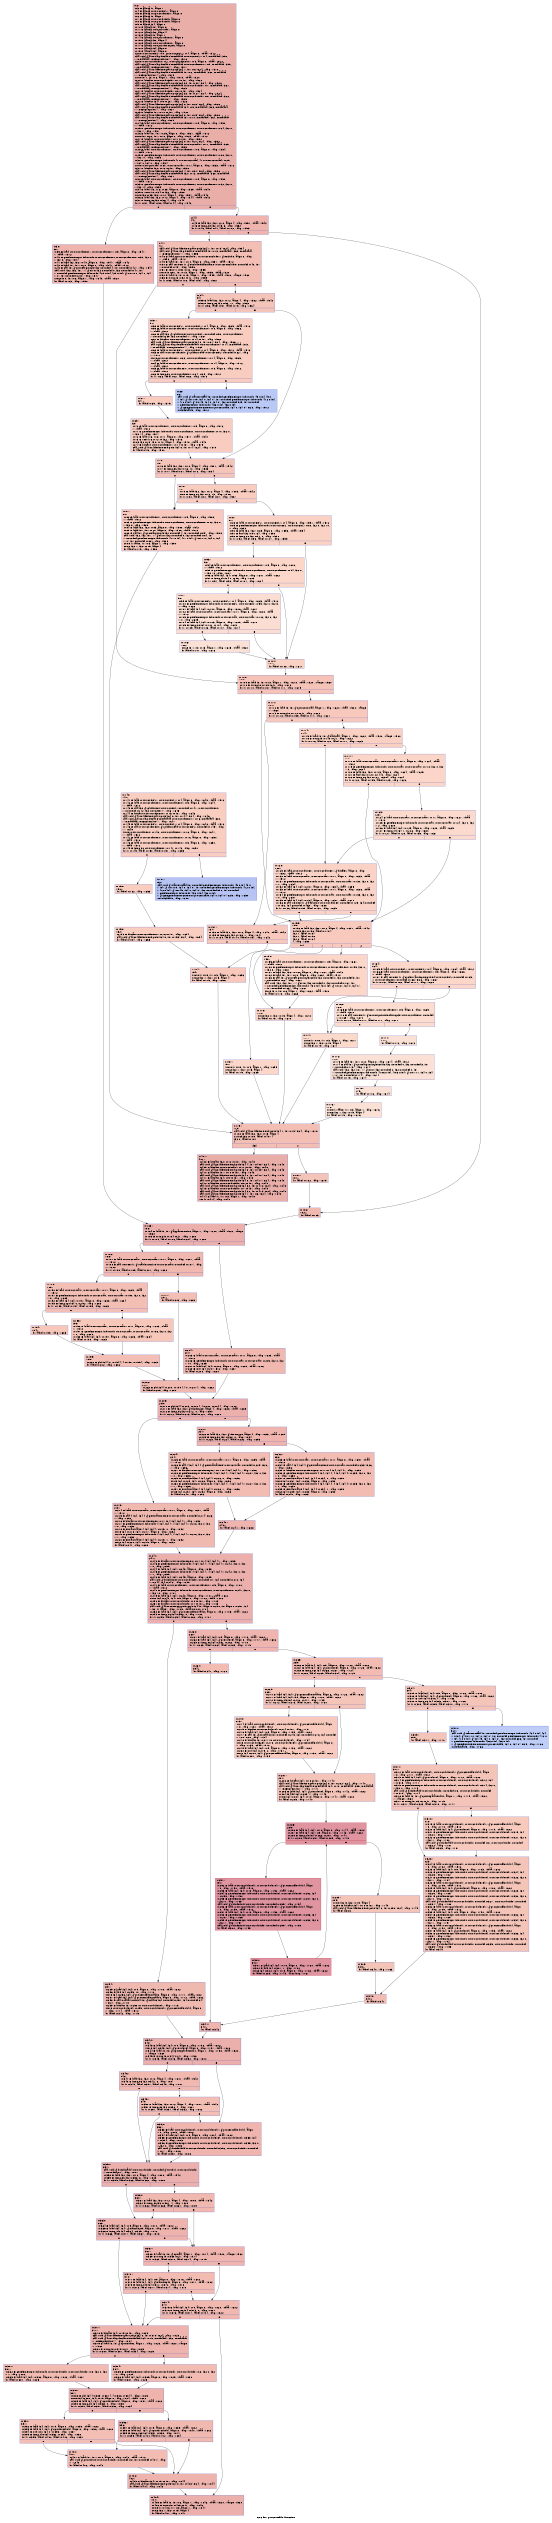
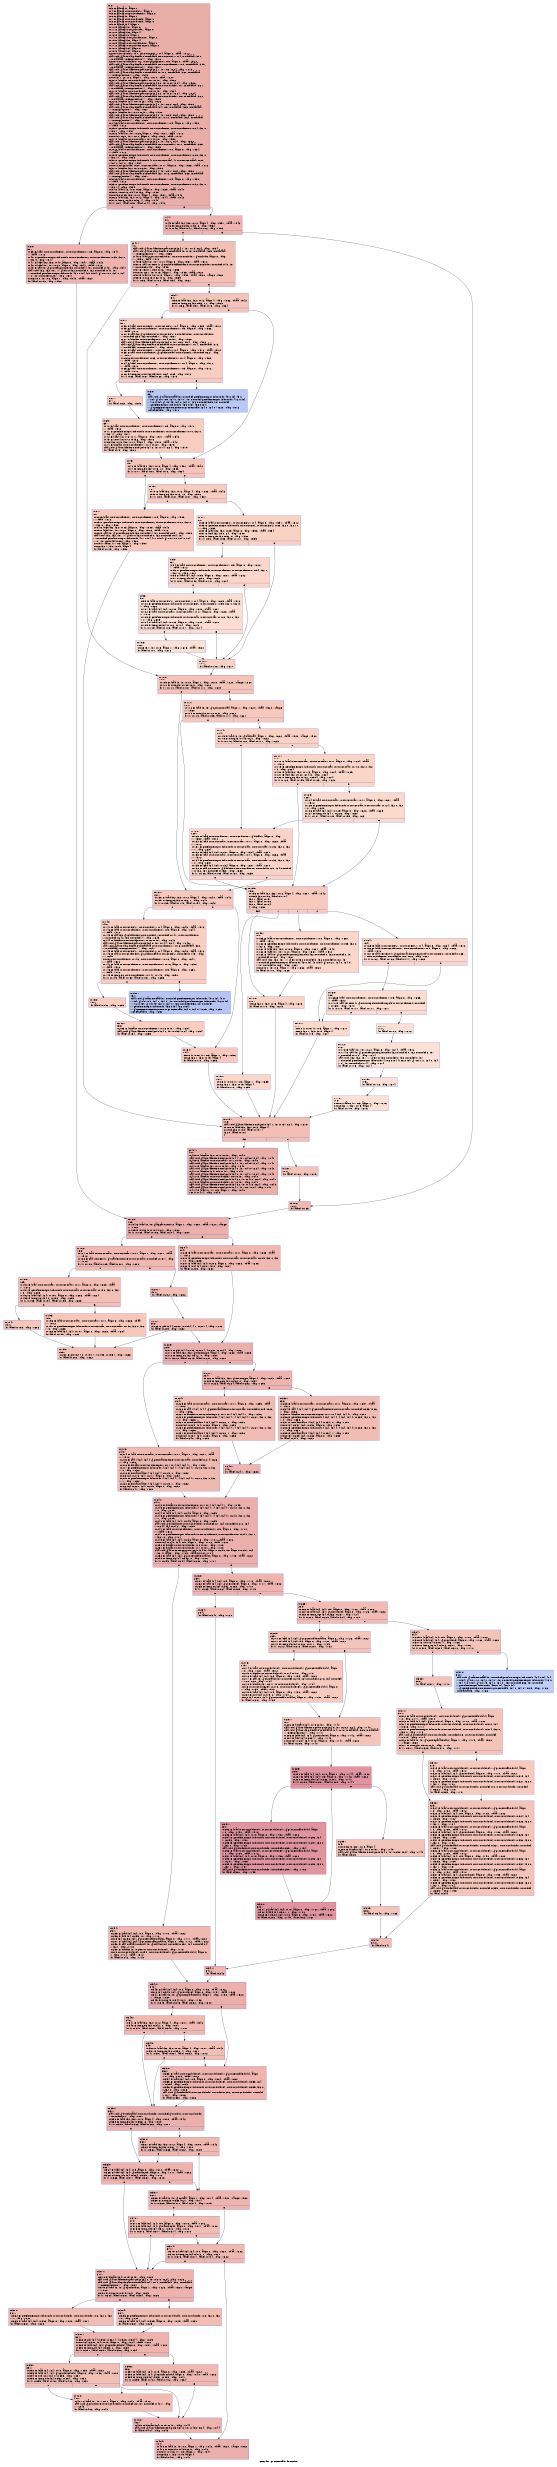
none -> (146, 910)
(150, 1373) -> (142, 1339)
